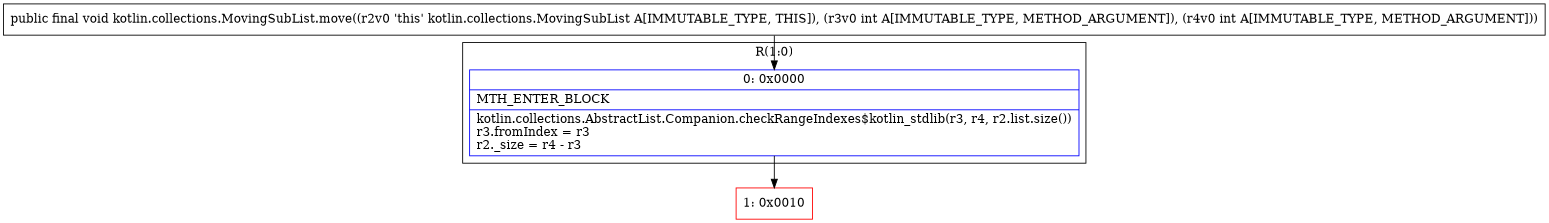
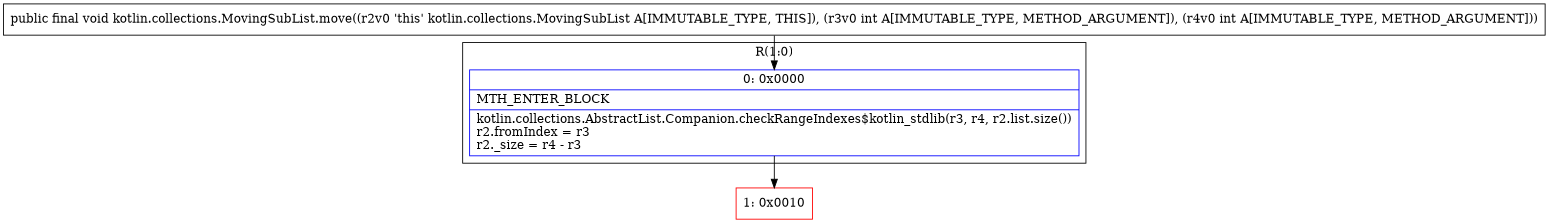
(533, 132) -> (533, 132)
